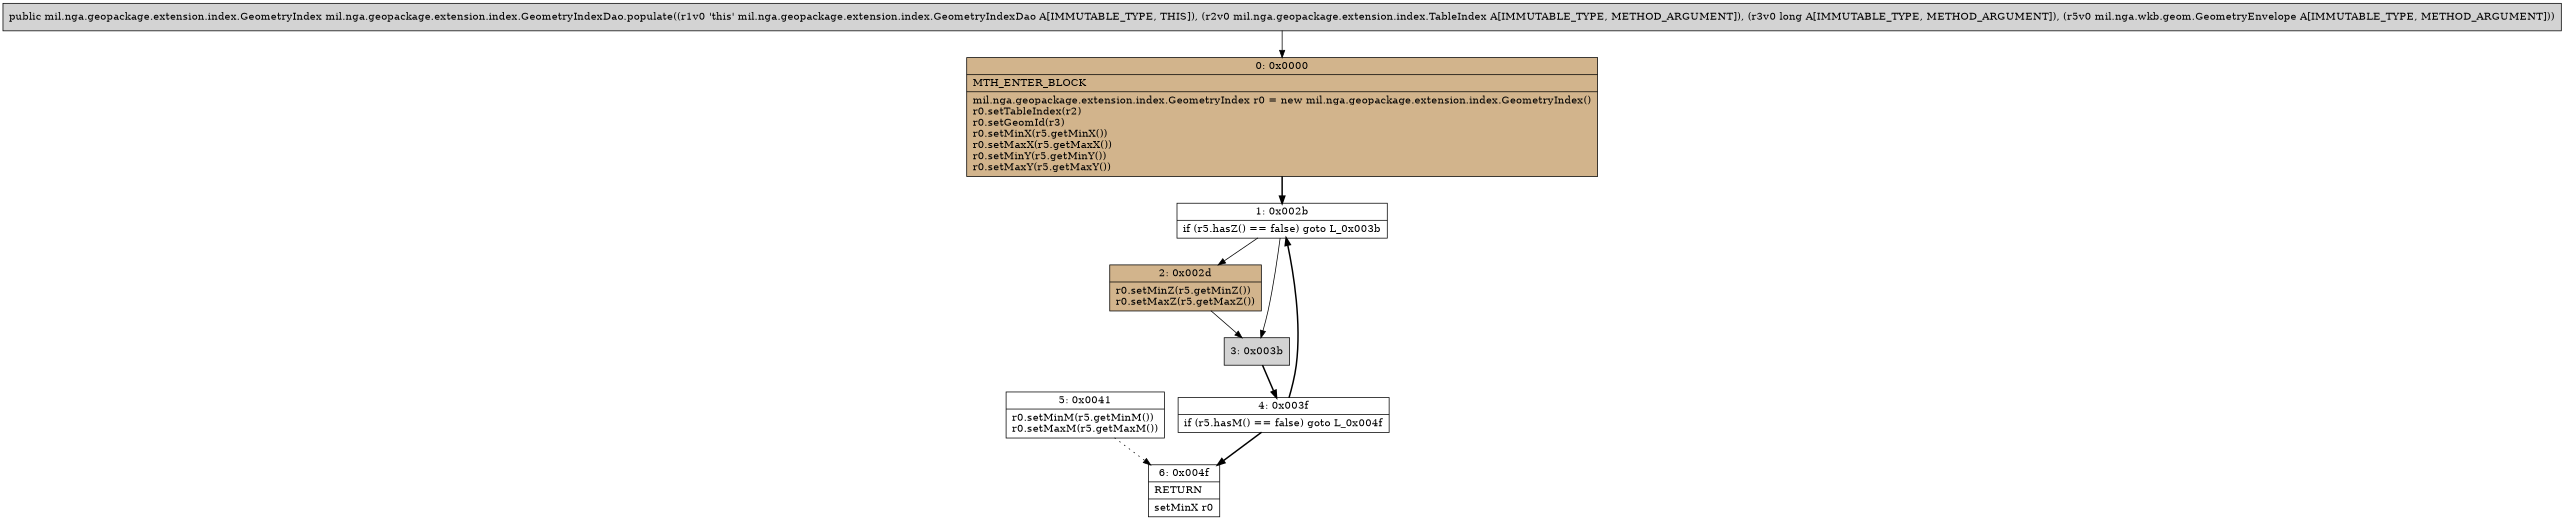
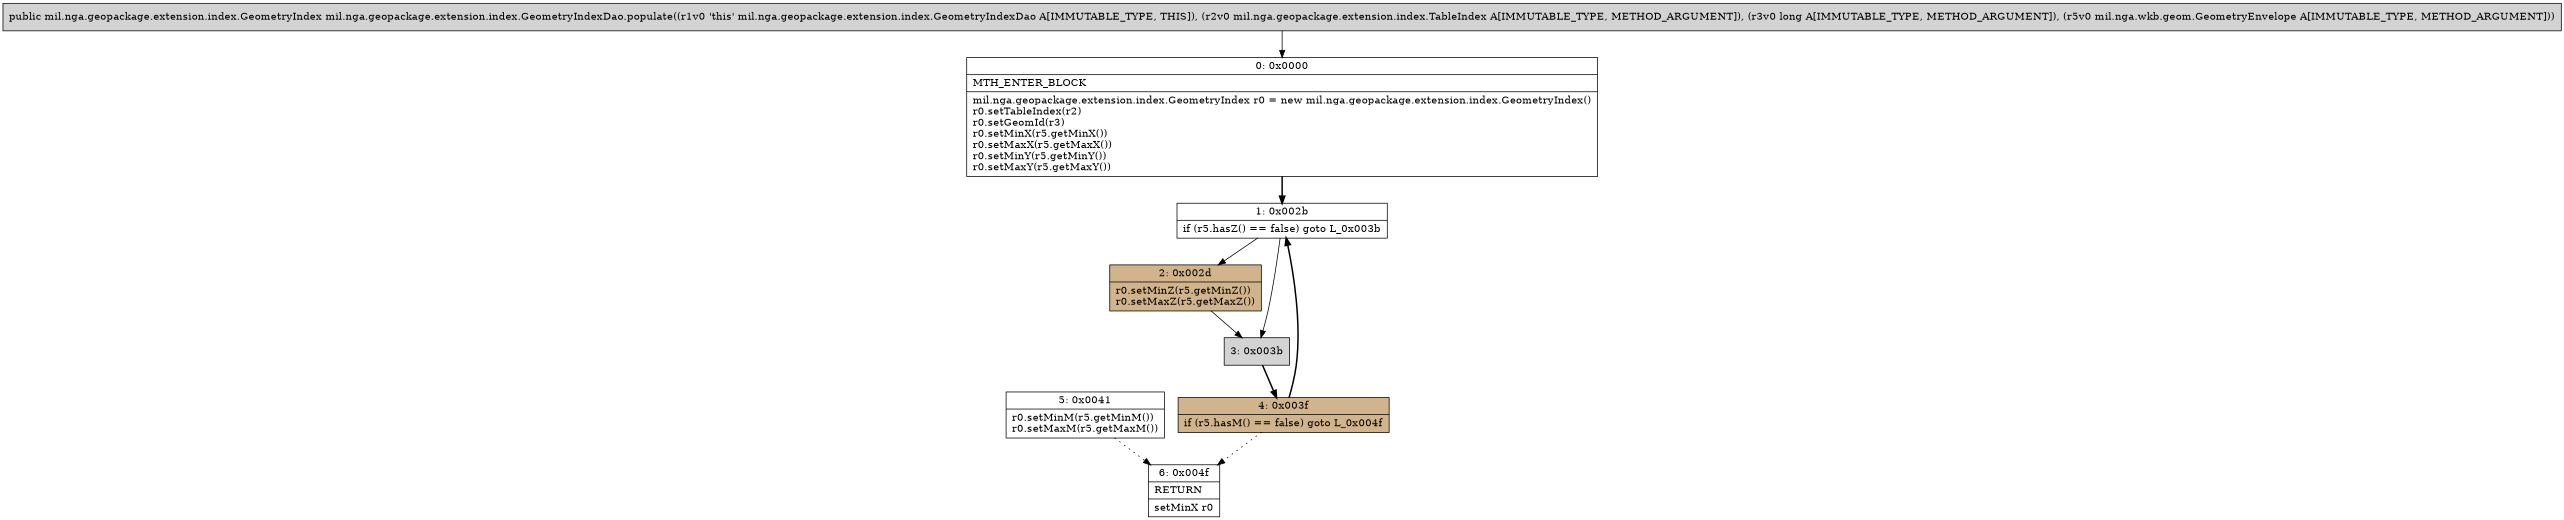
(1282, 117) -> (1282, 117)
(1284, 415) -> (1284, 415)
(1243, 446) -> (1243, 446)
